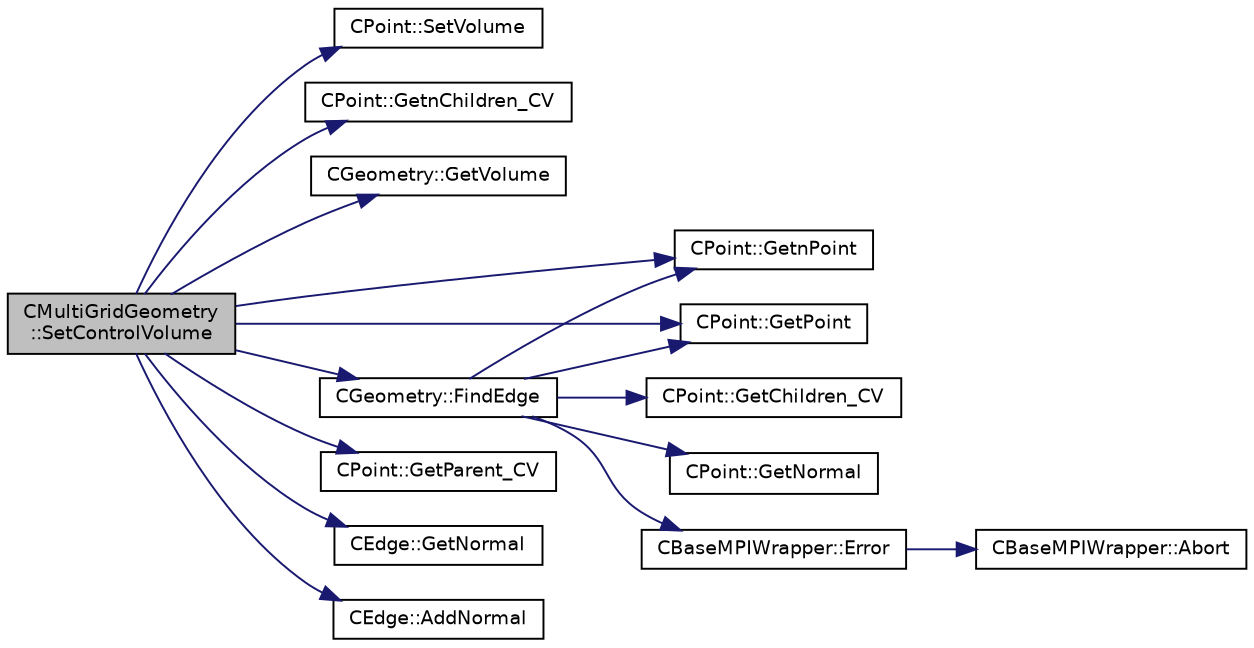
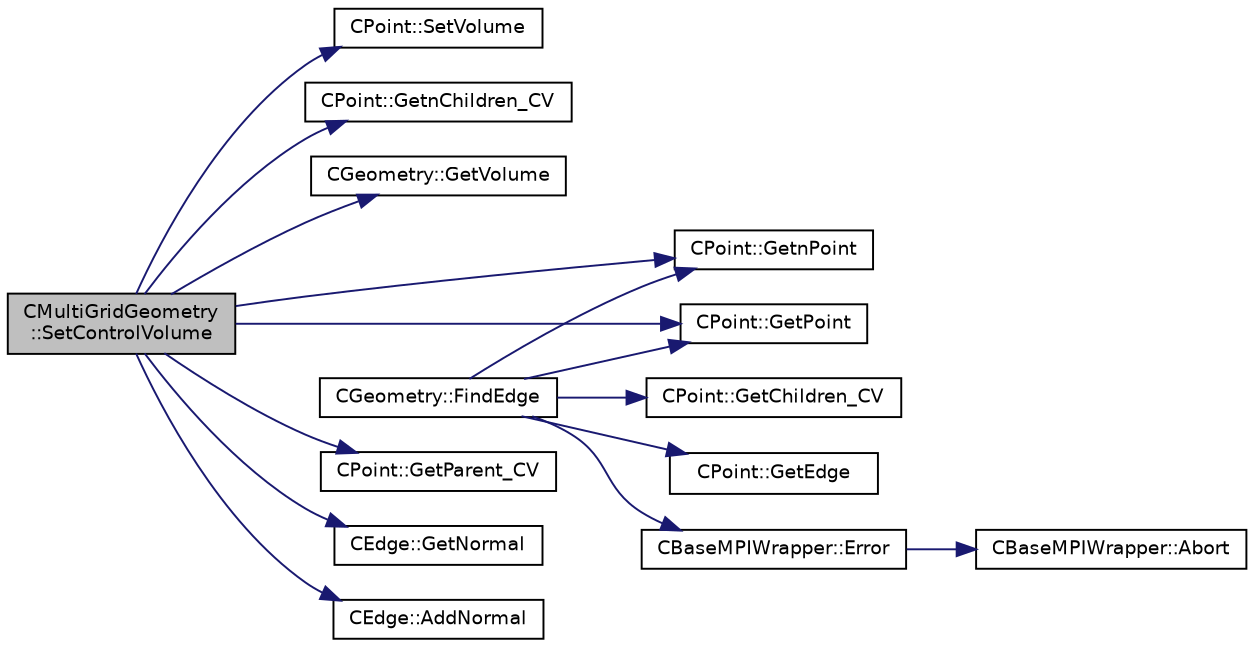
(287, 362) -> none
(774, 473) -> (774, 473)
